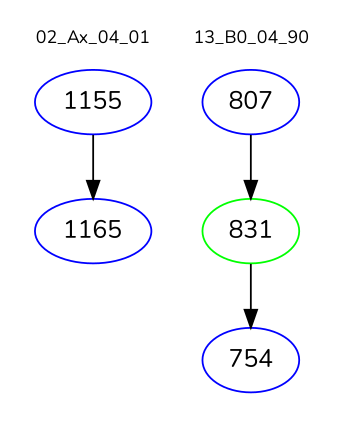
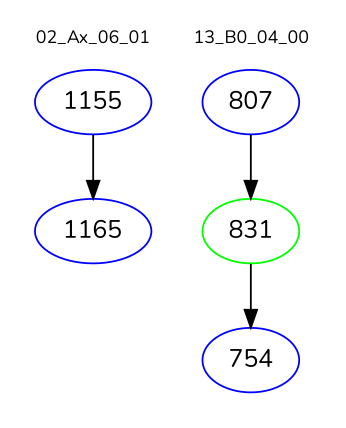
(93, 39) -> (93, 39)
(252, 39) -> (252, 39)
